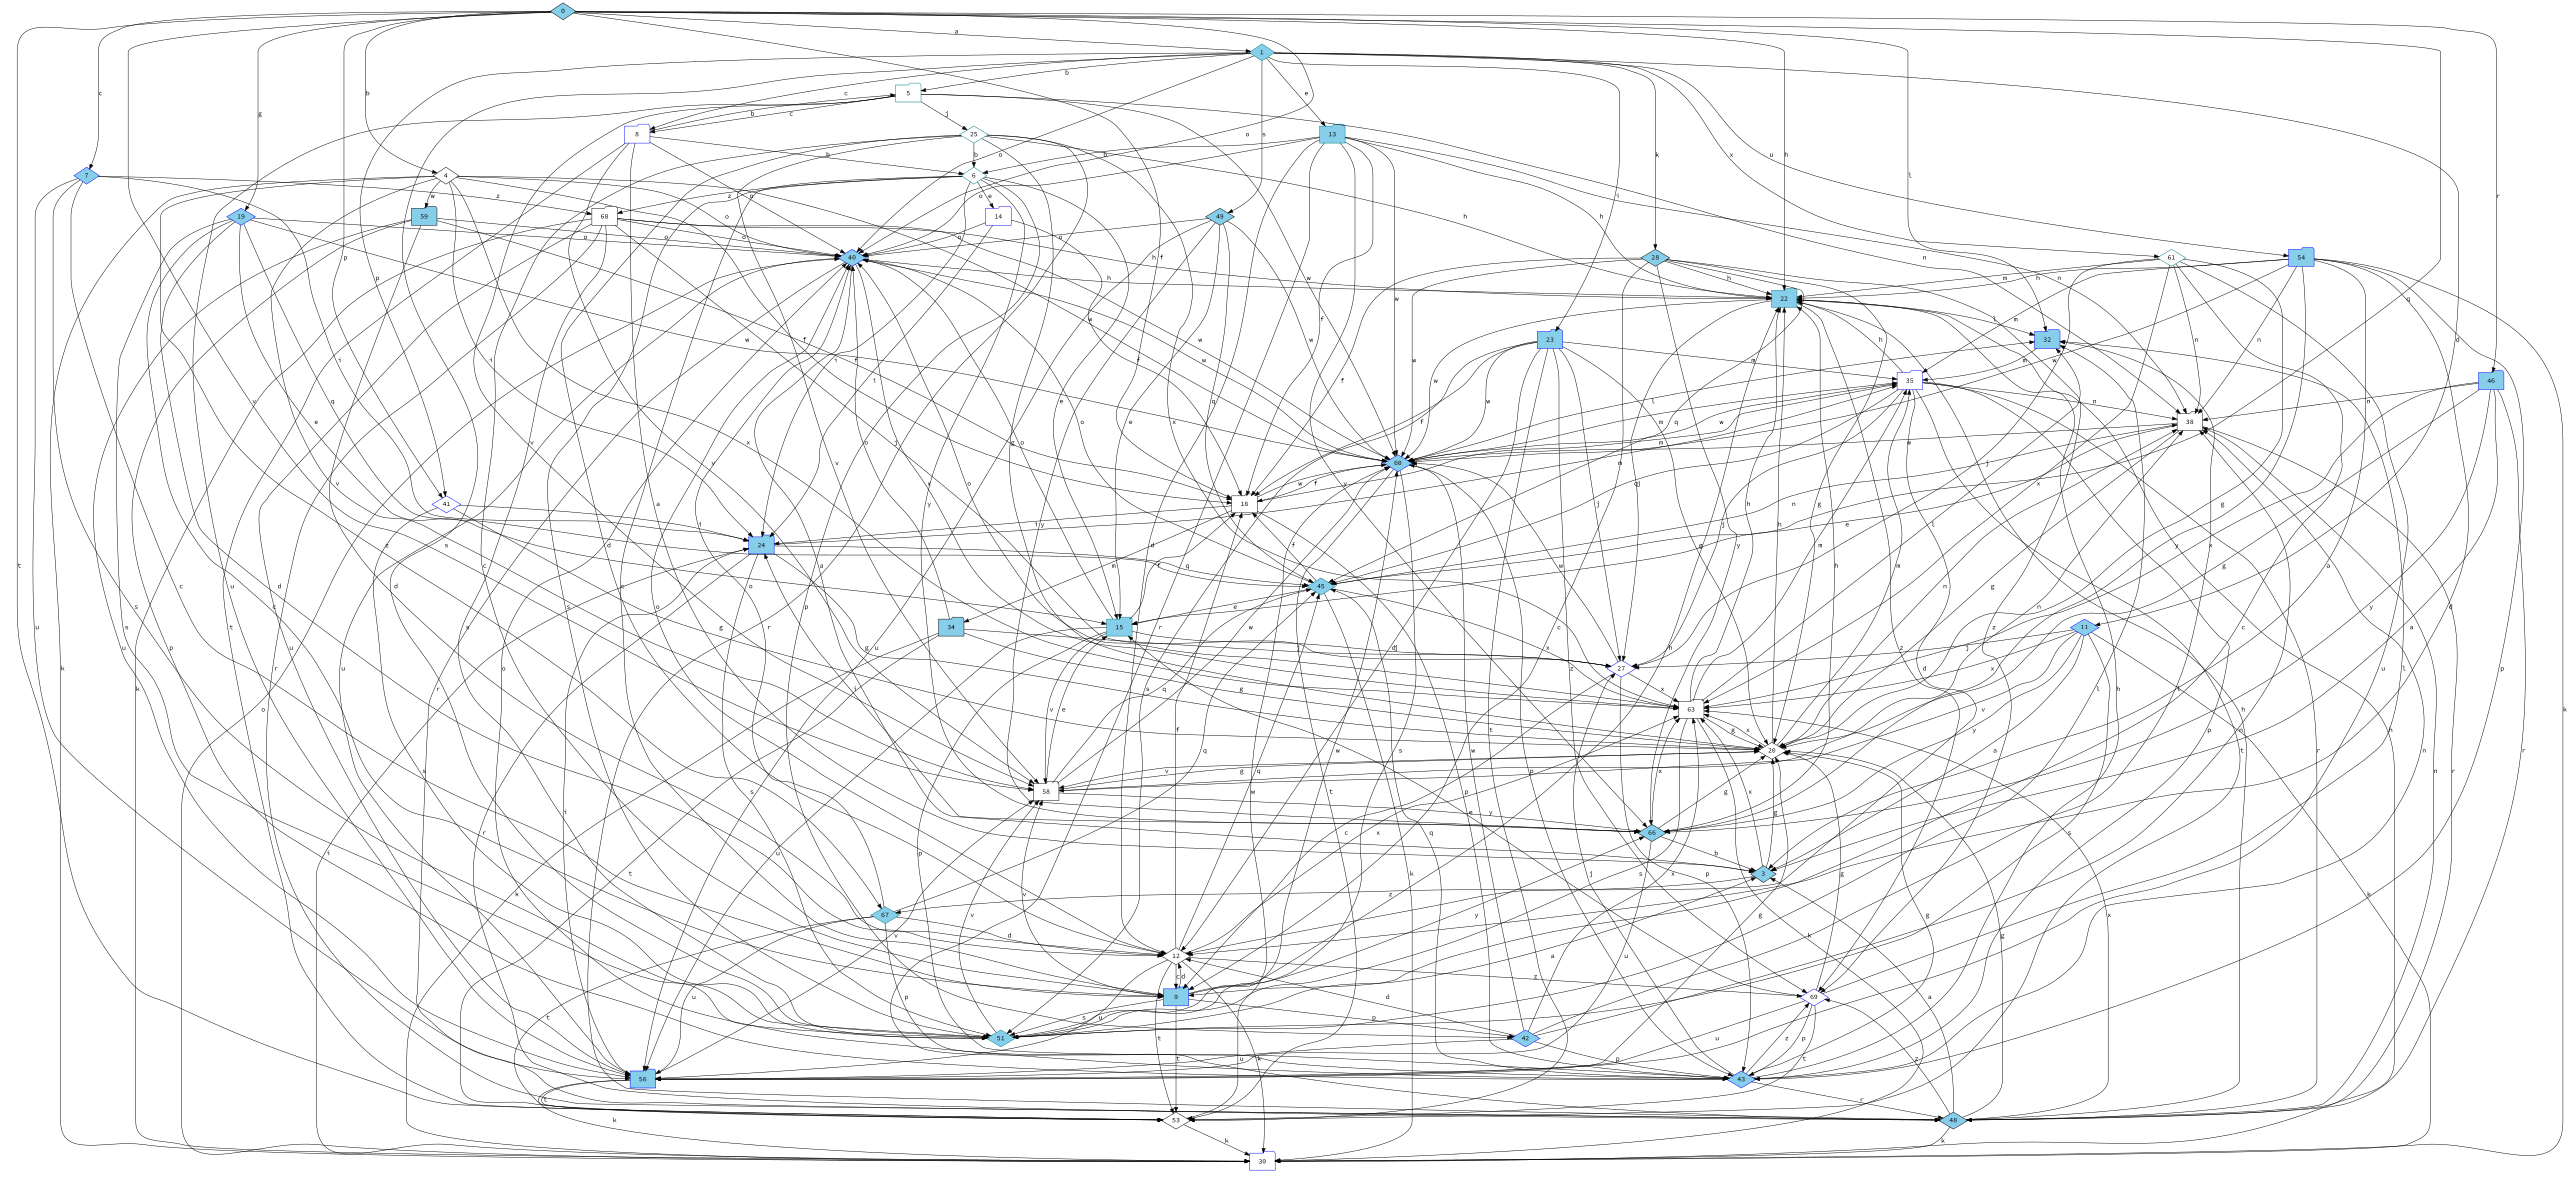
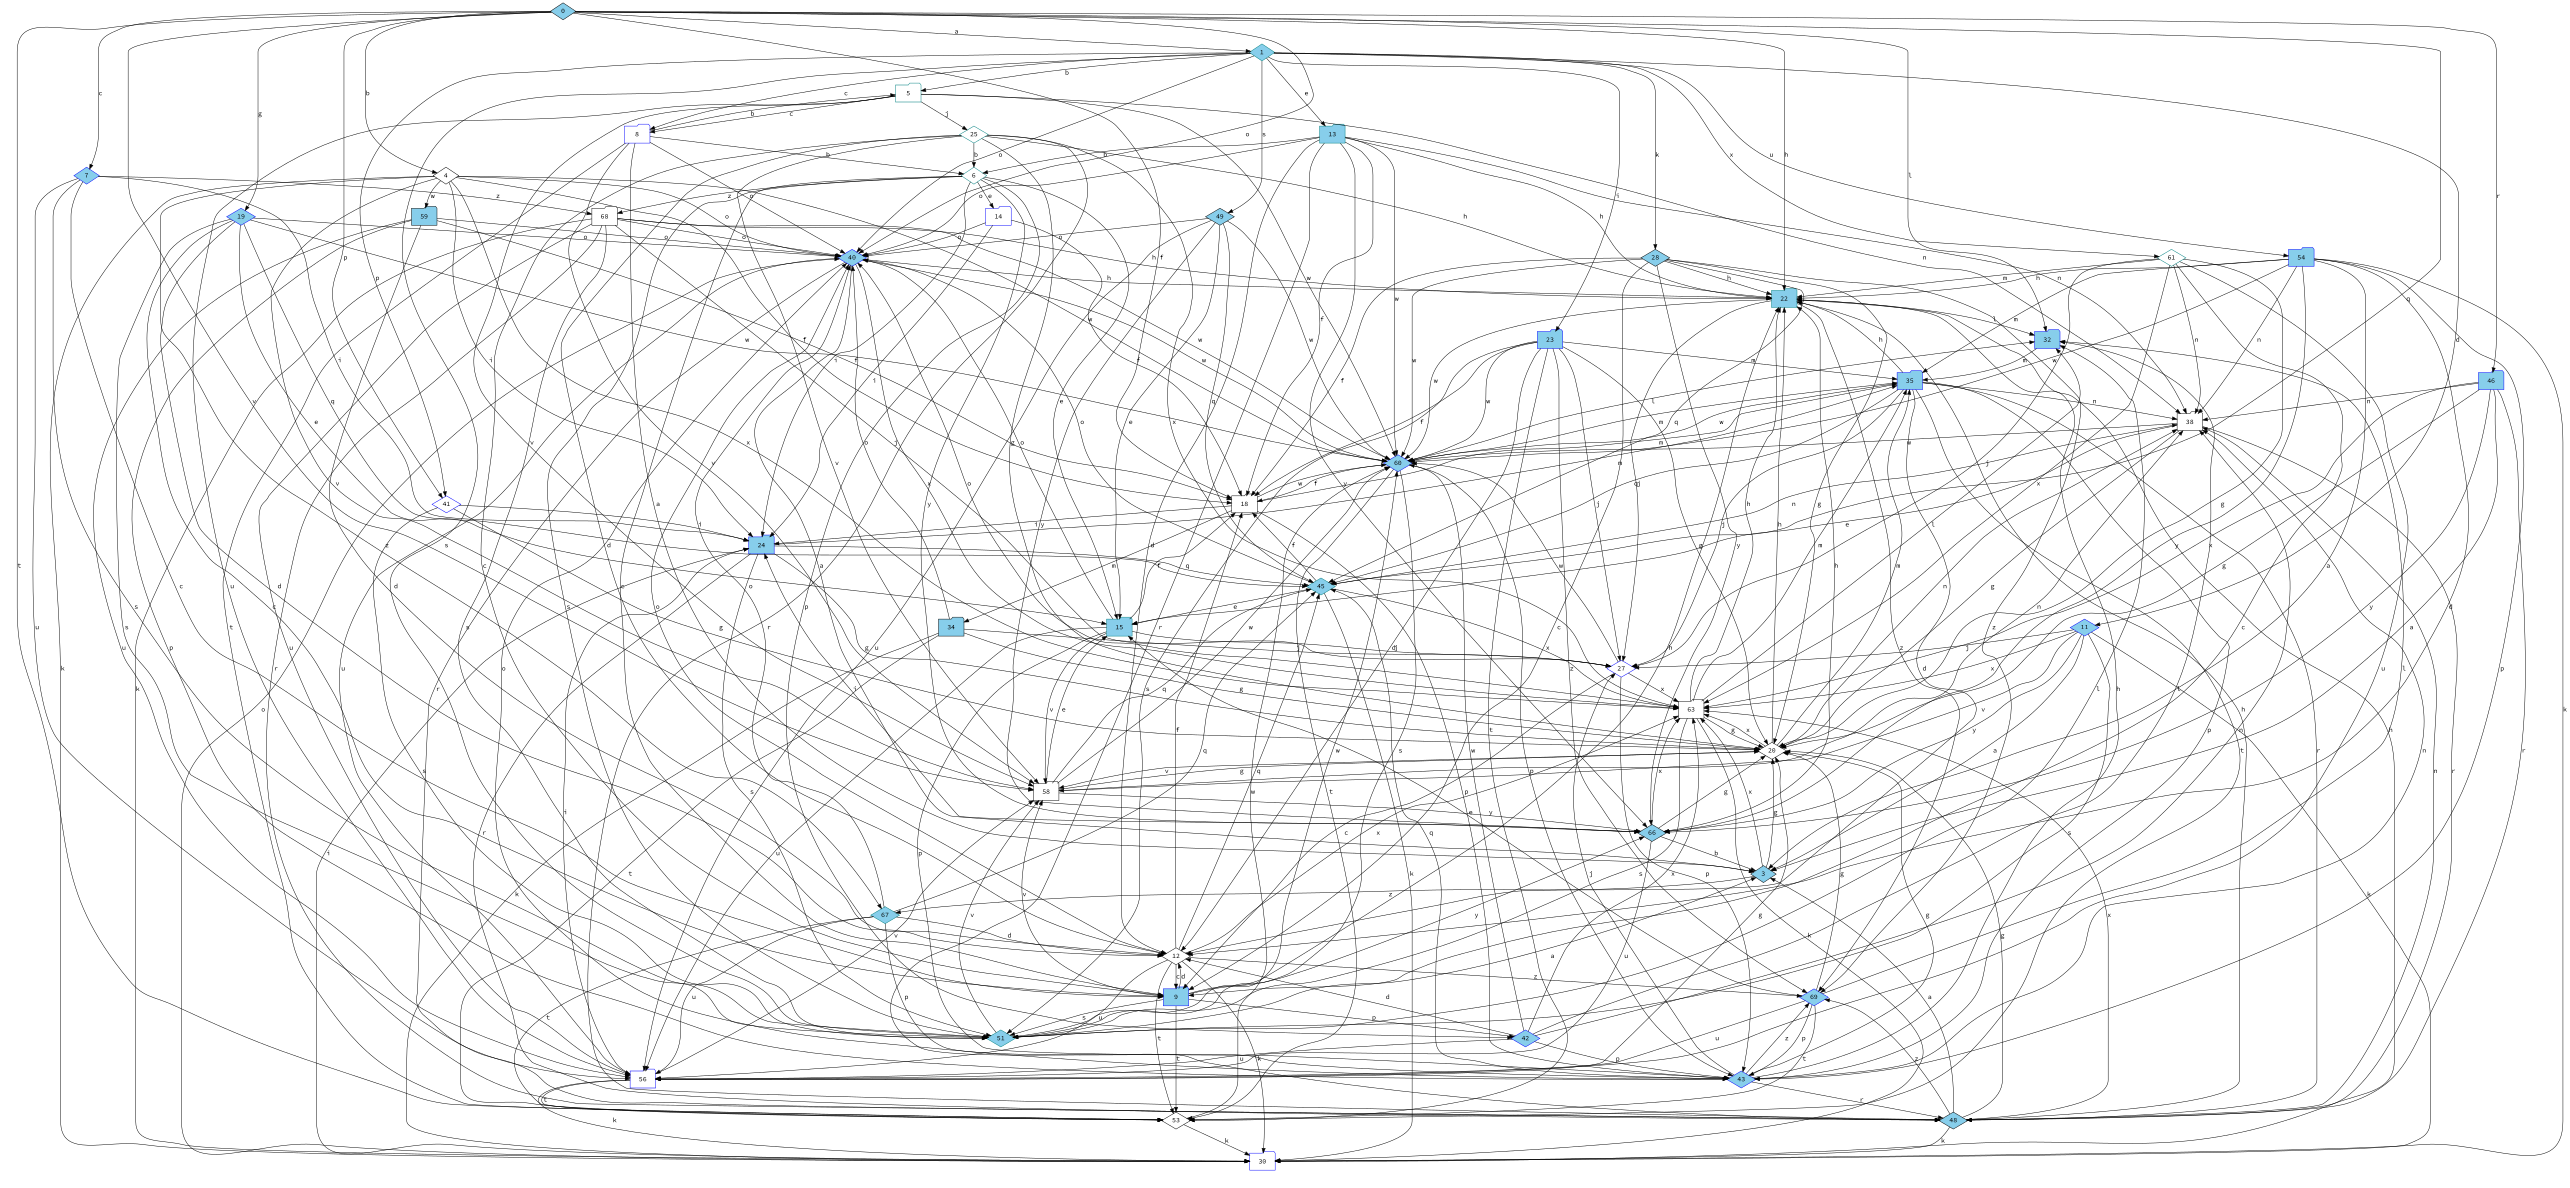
(1910, 381) -> (1910, 381)
(1814, 997) -> (1814, 997)
(643, 1079) -> (643, 1079)
